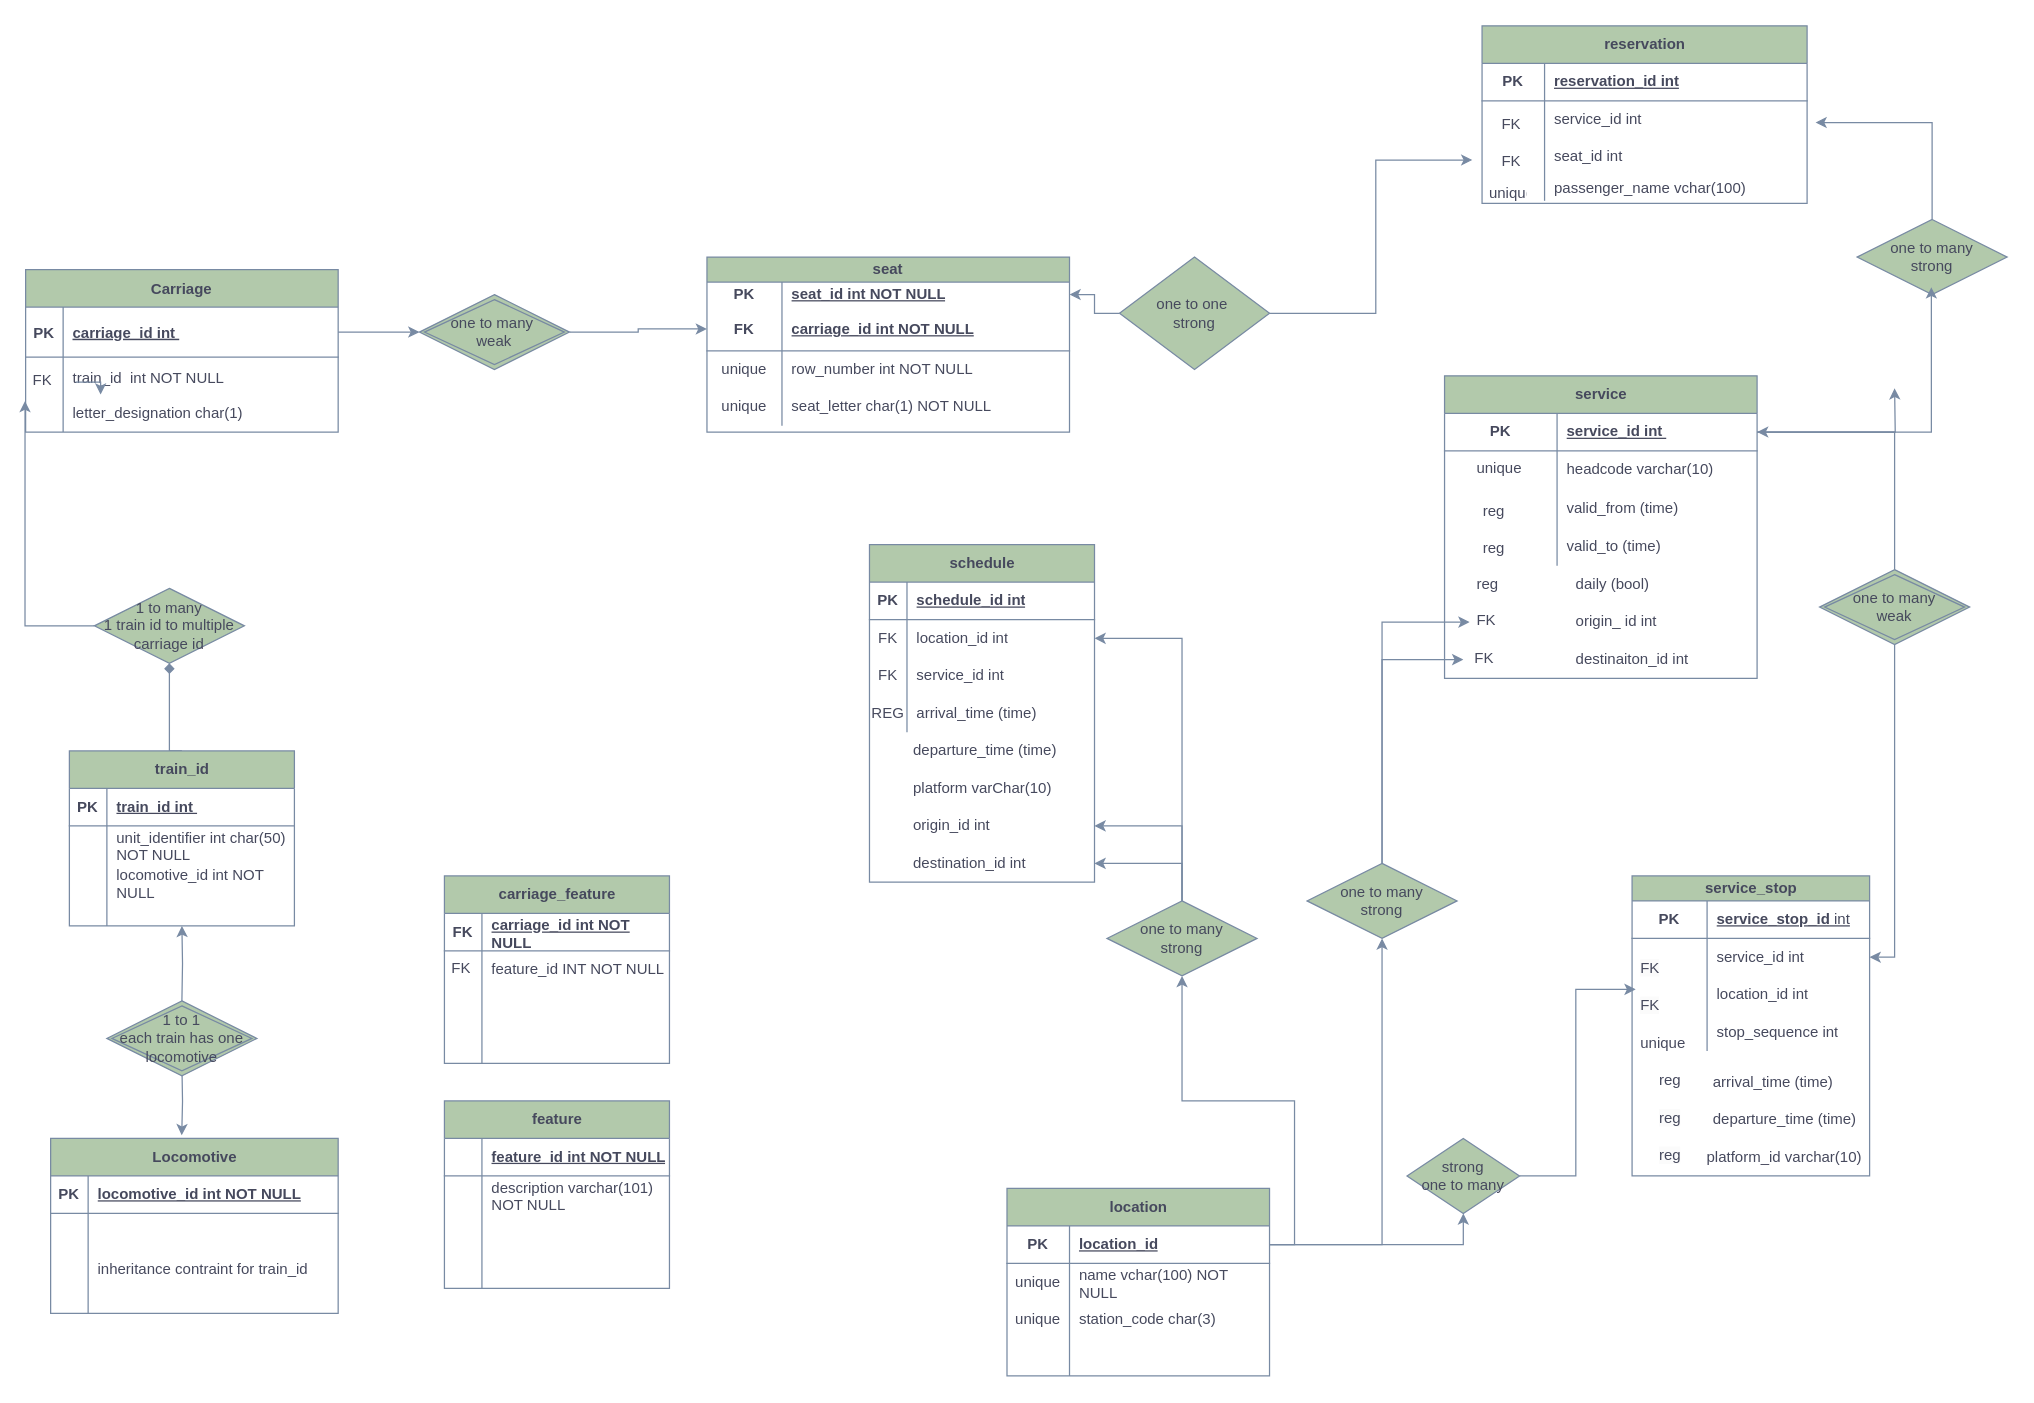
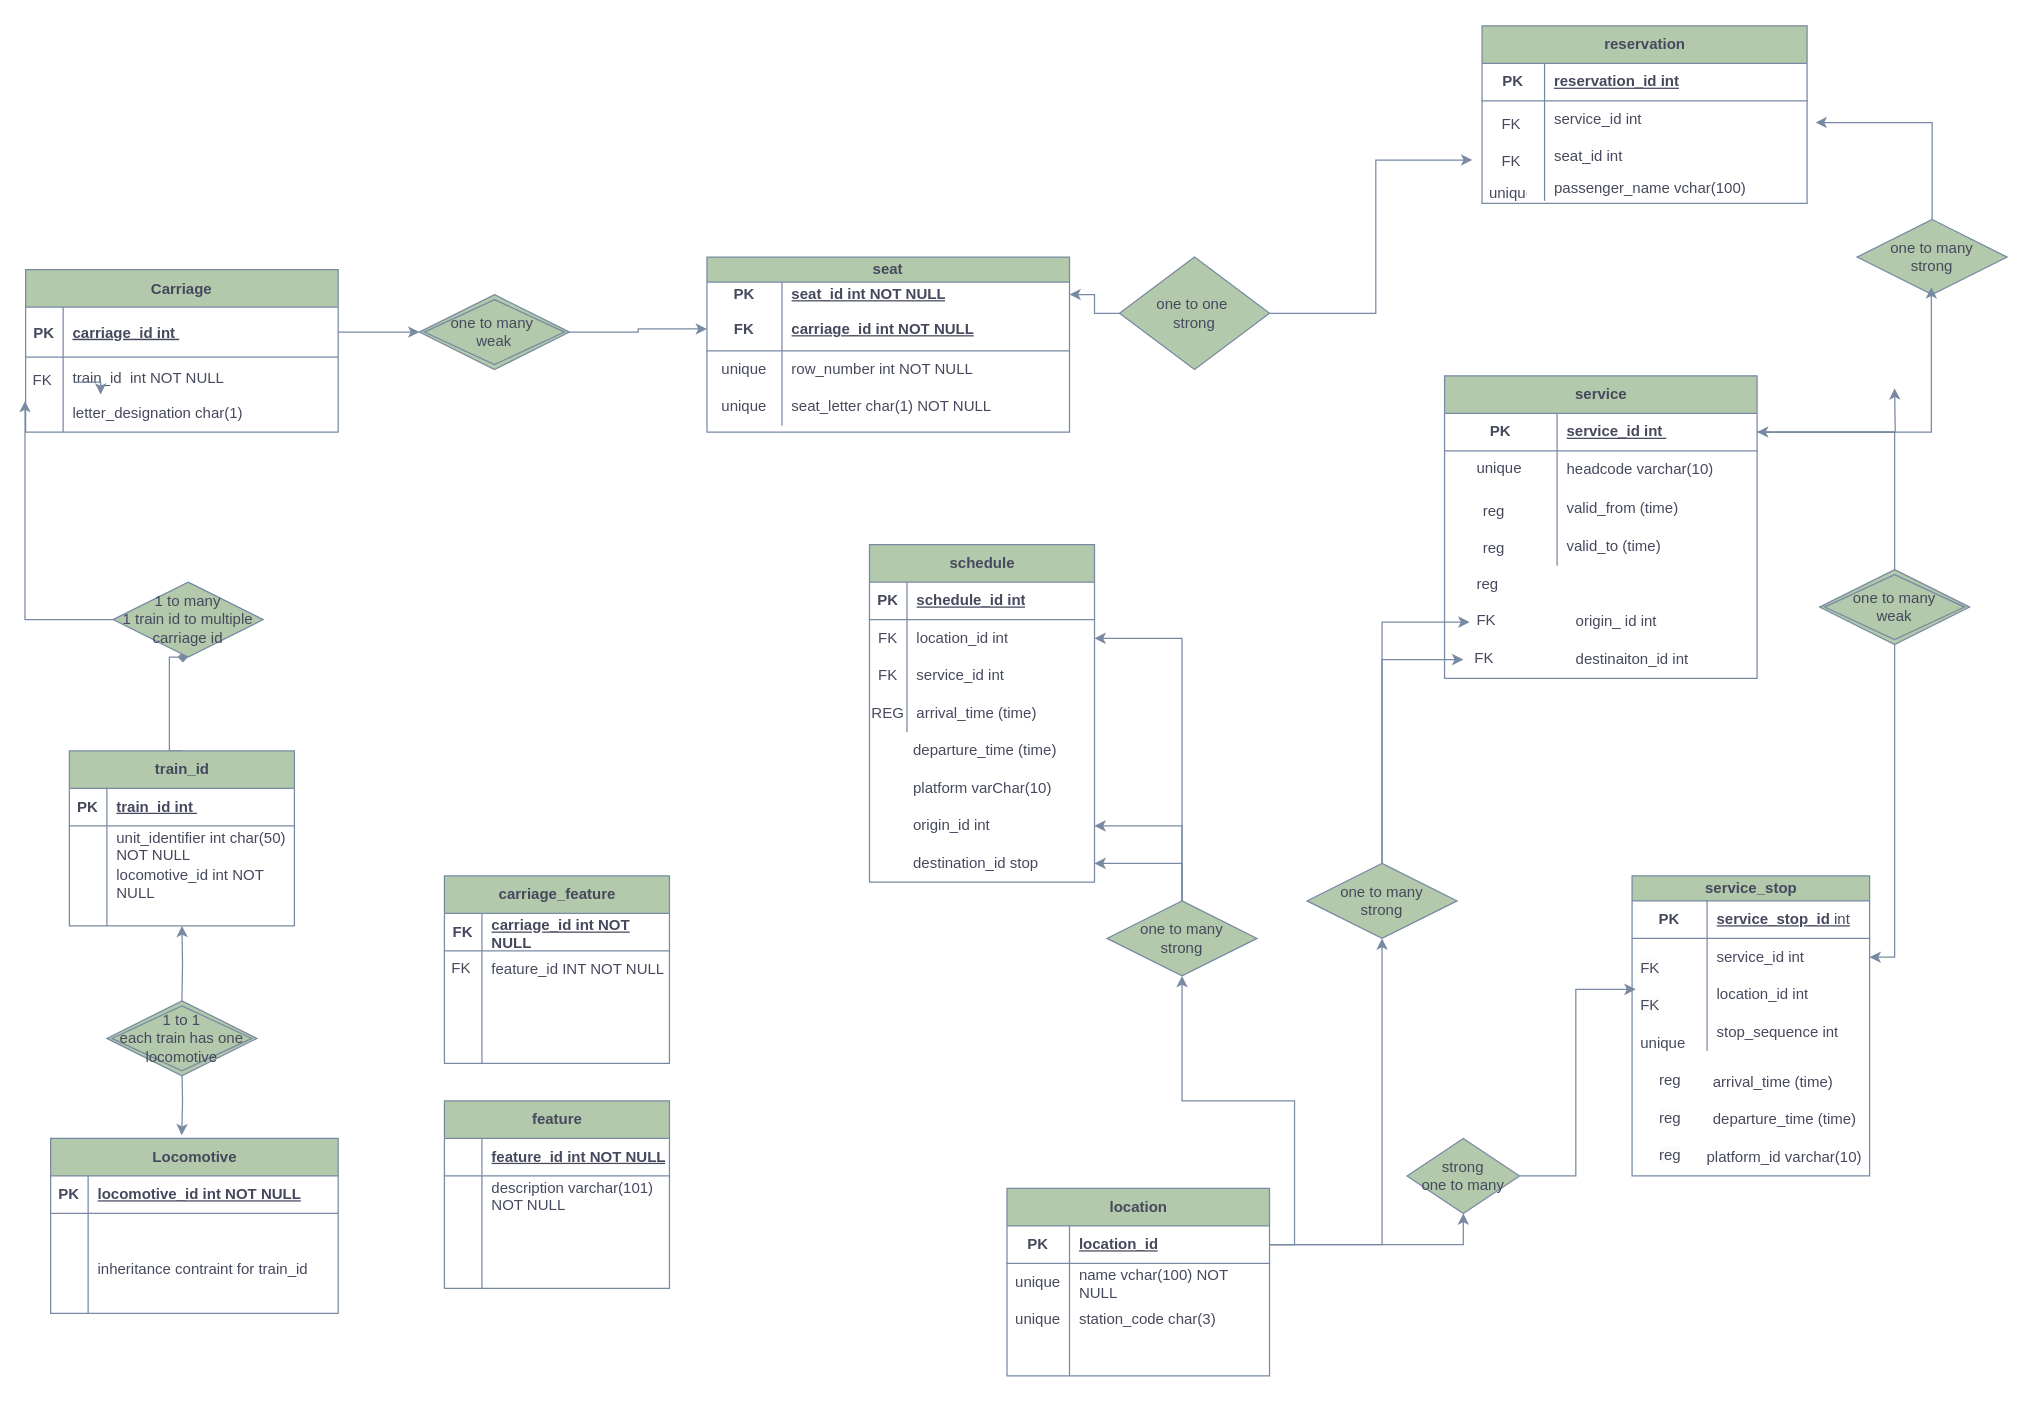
(1663, 584) -> none
(169, 626) -> (188, 619)
(975, 863) -> (981, 863)
